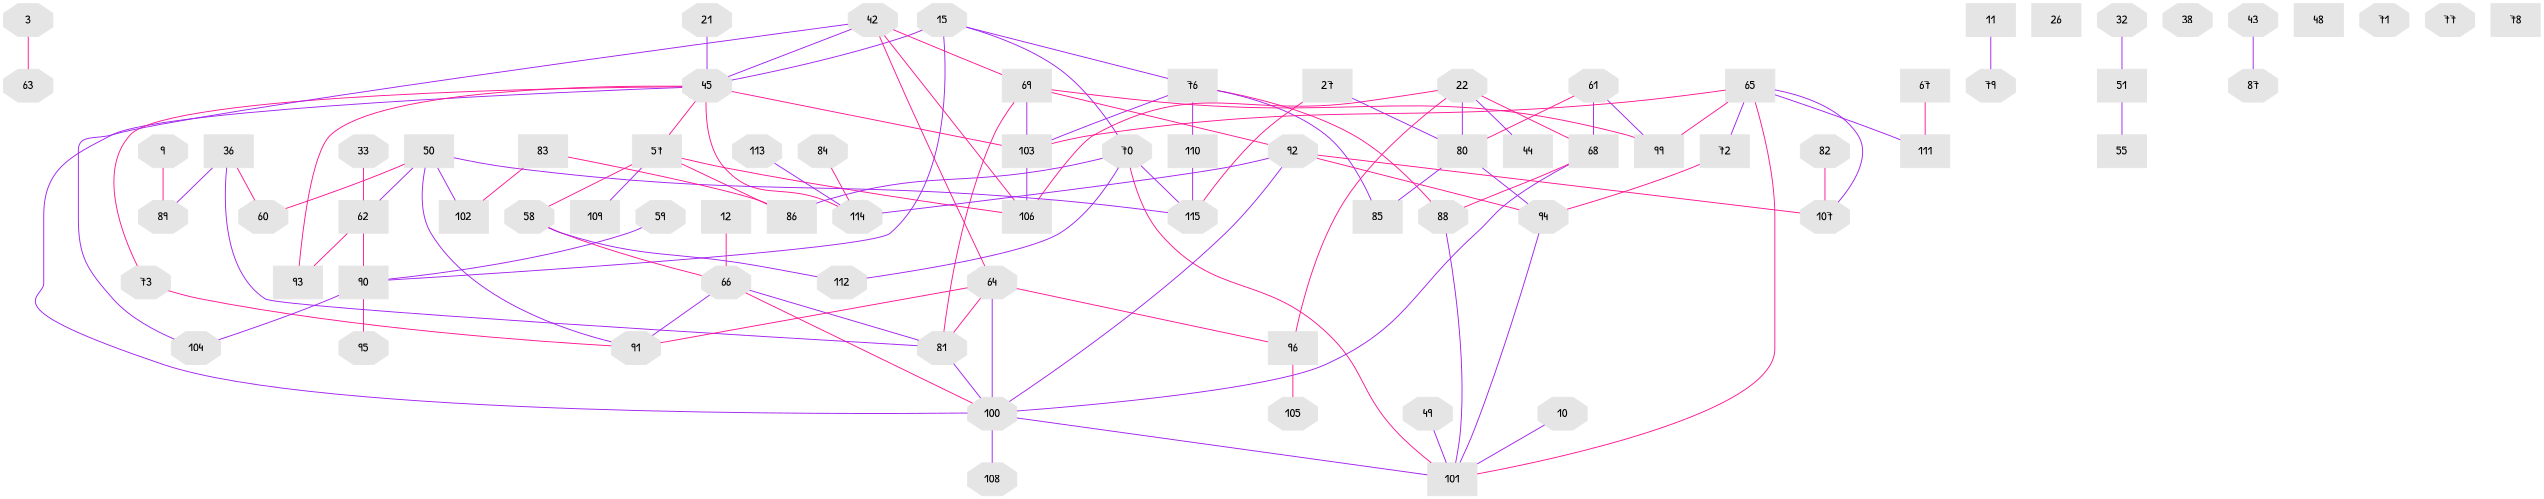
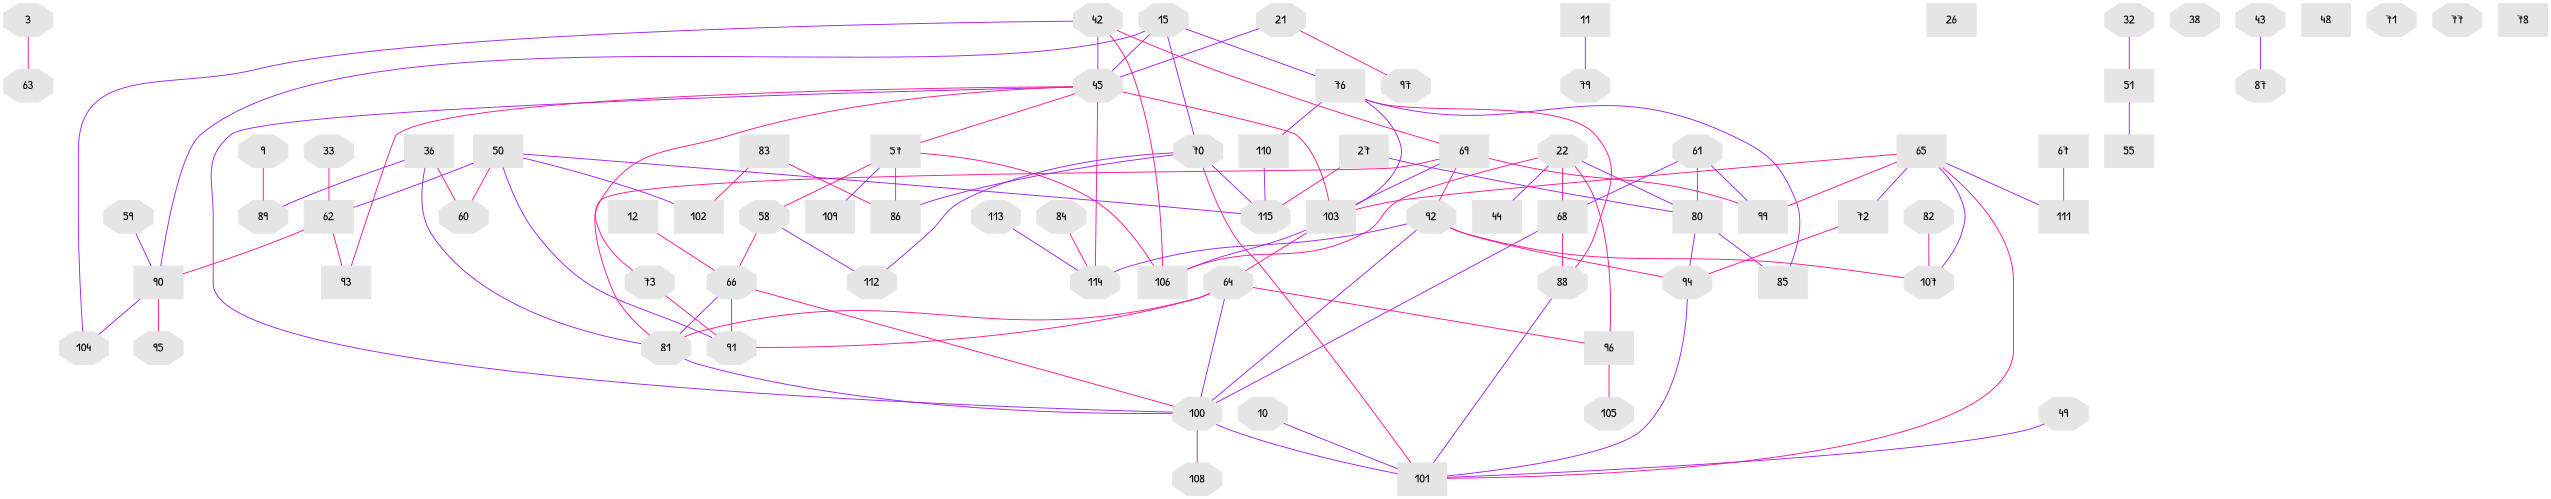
none -> (1406, 86)
(929, 146) -> (1276, 252)
